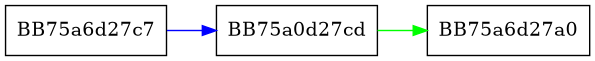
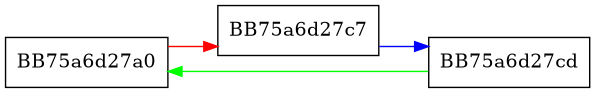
(297, 31) -> (509, 62)
none -> (186, 46)
